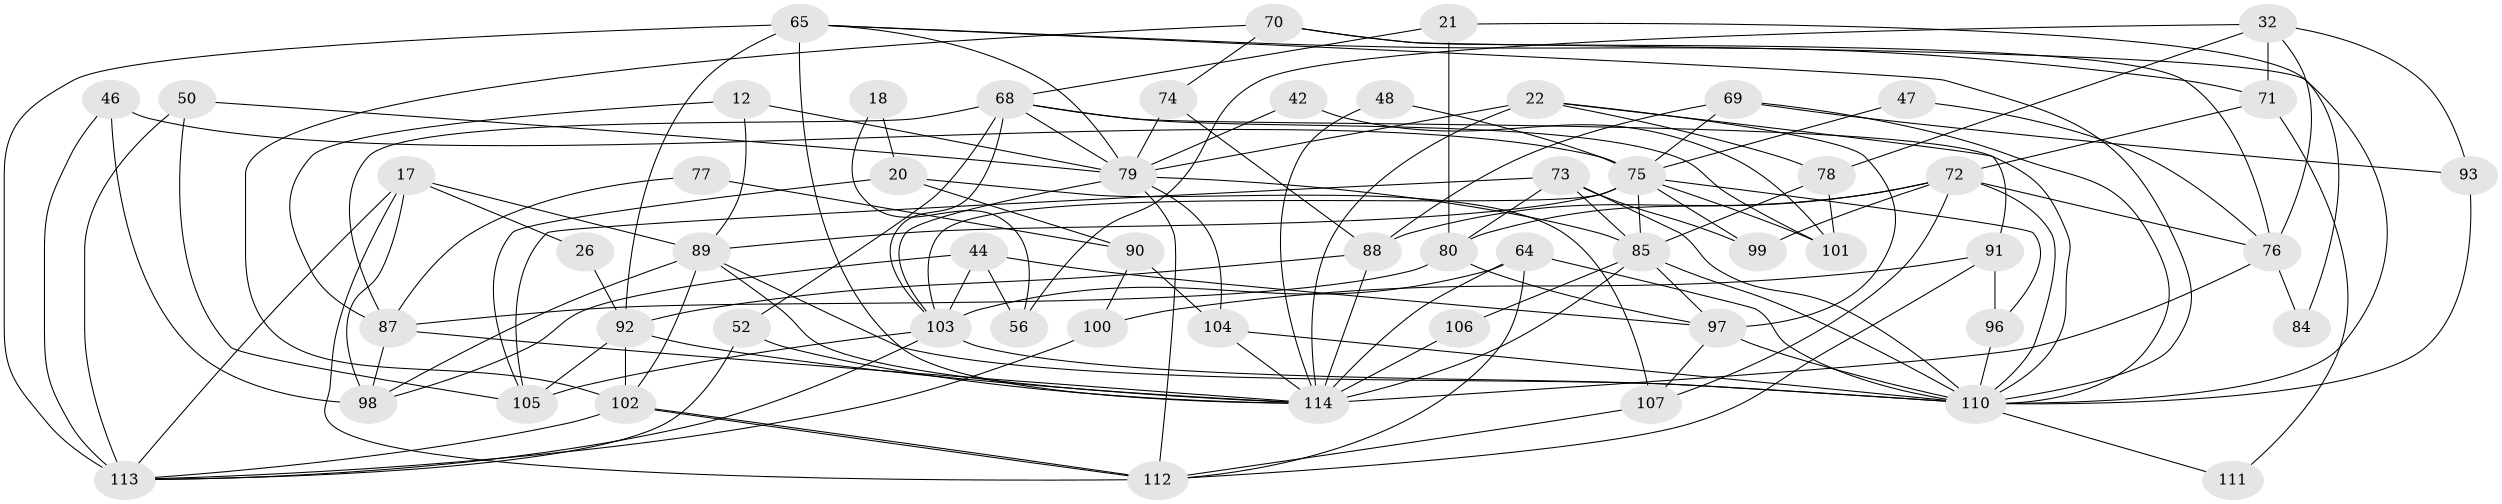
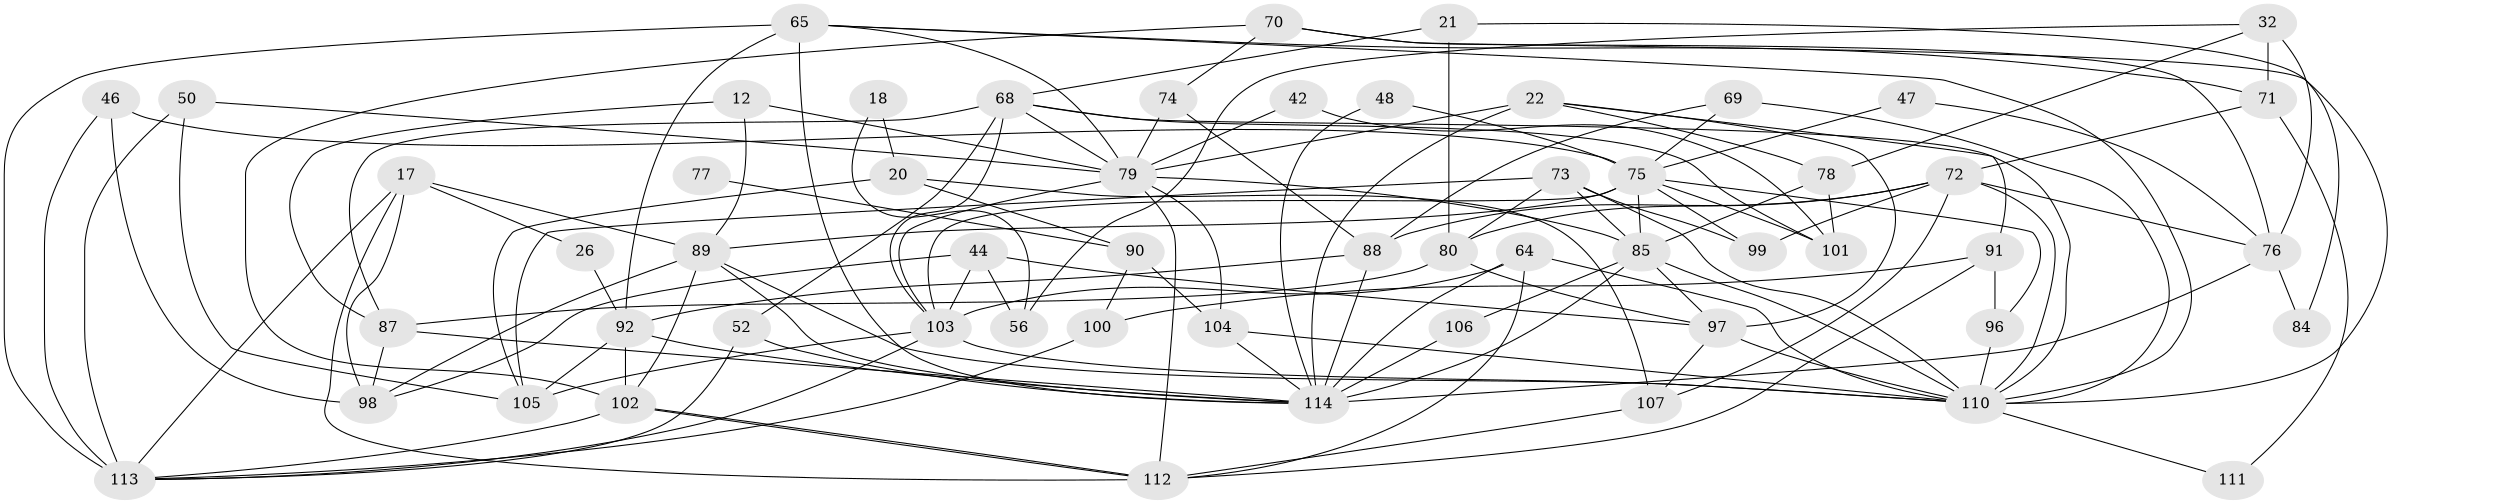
(2469, 176) -> none
(541, 203) -> none
